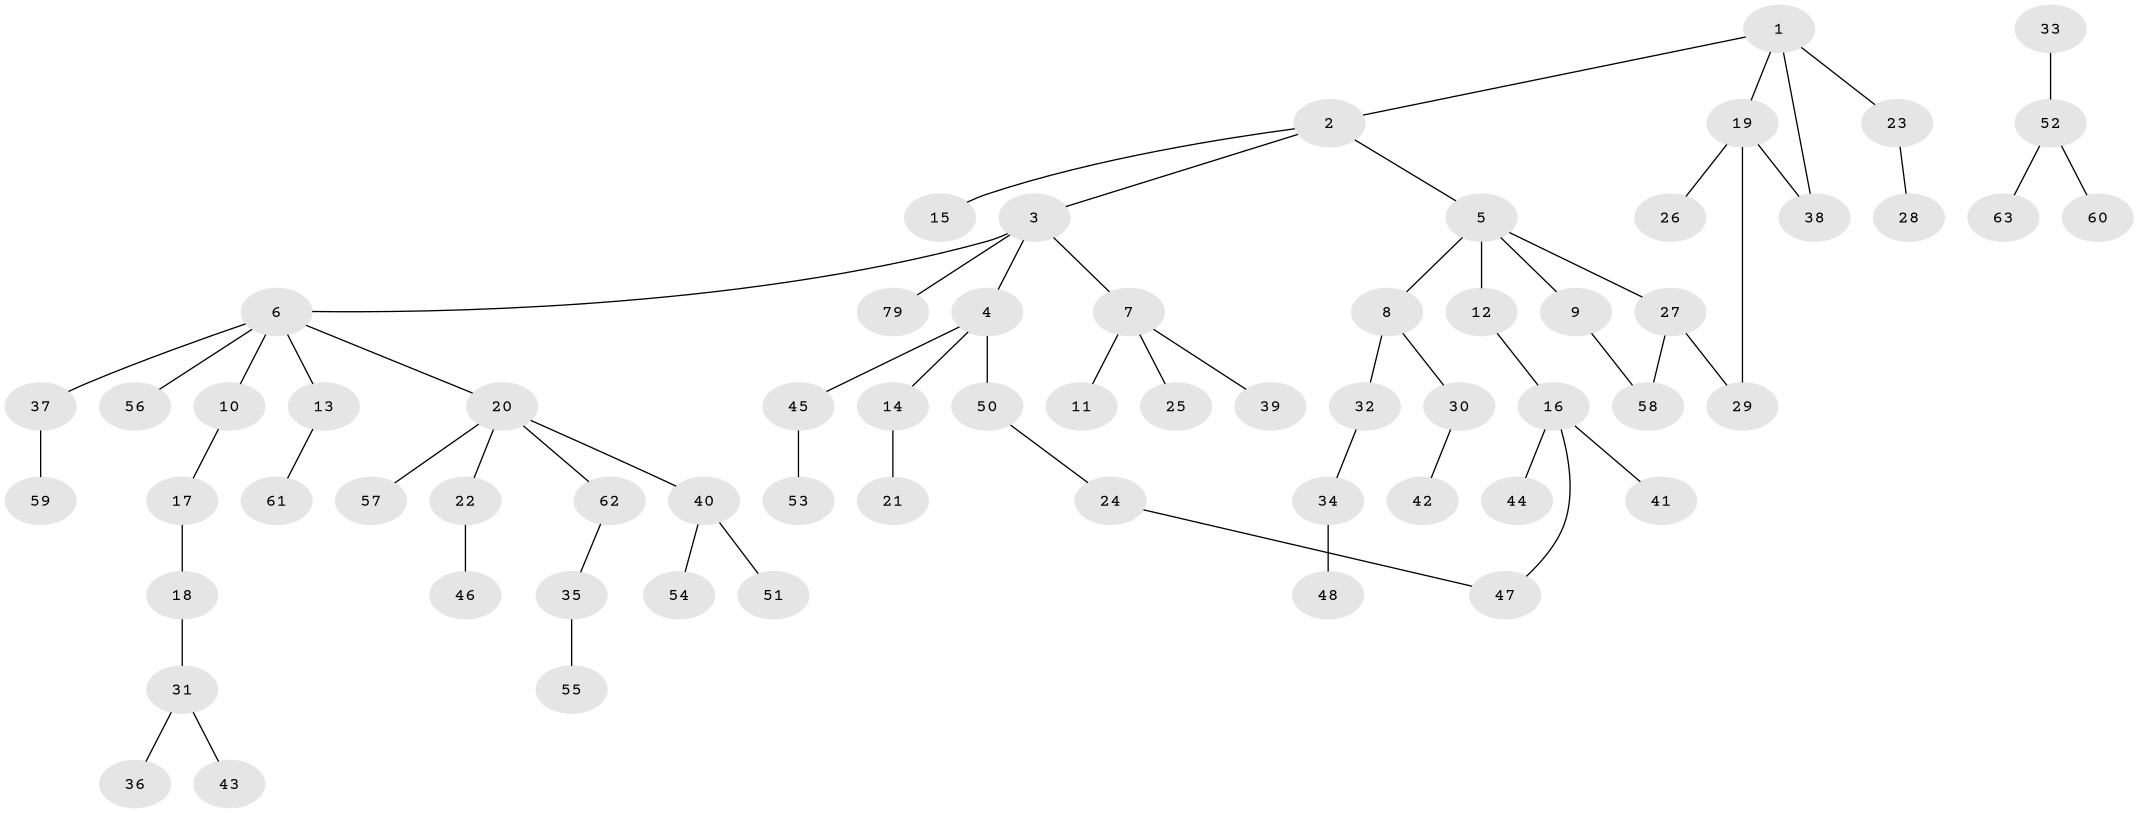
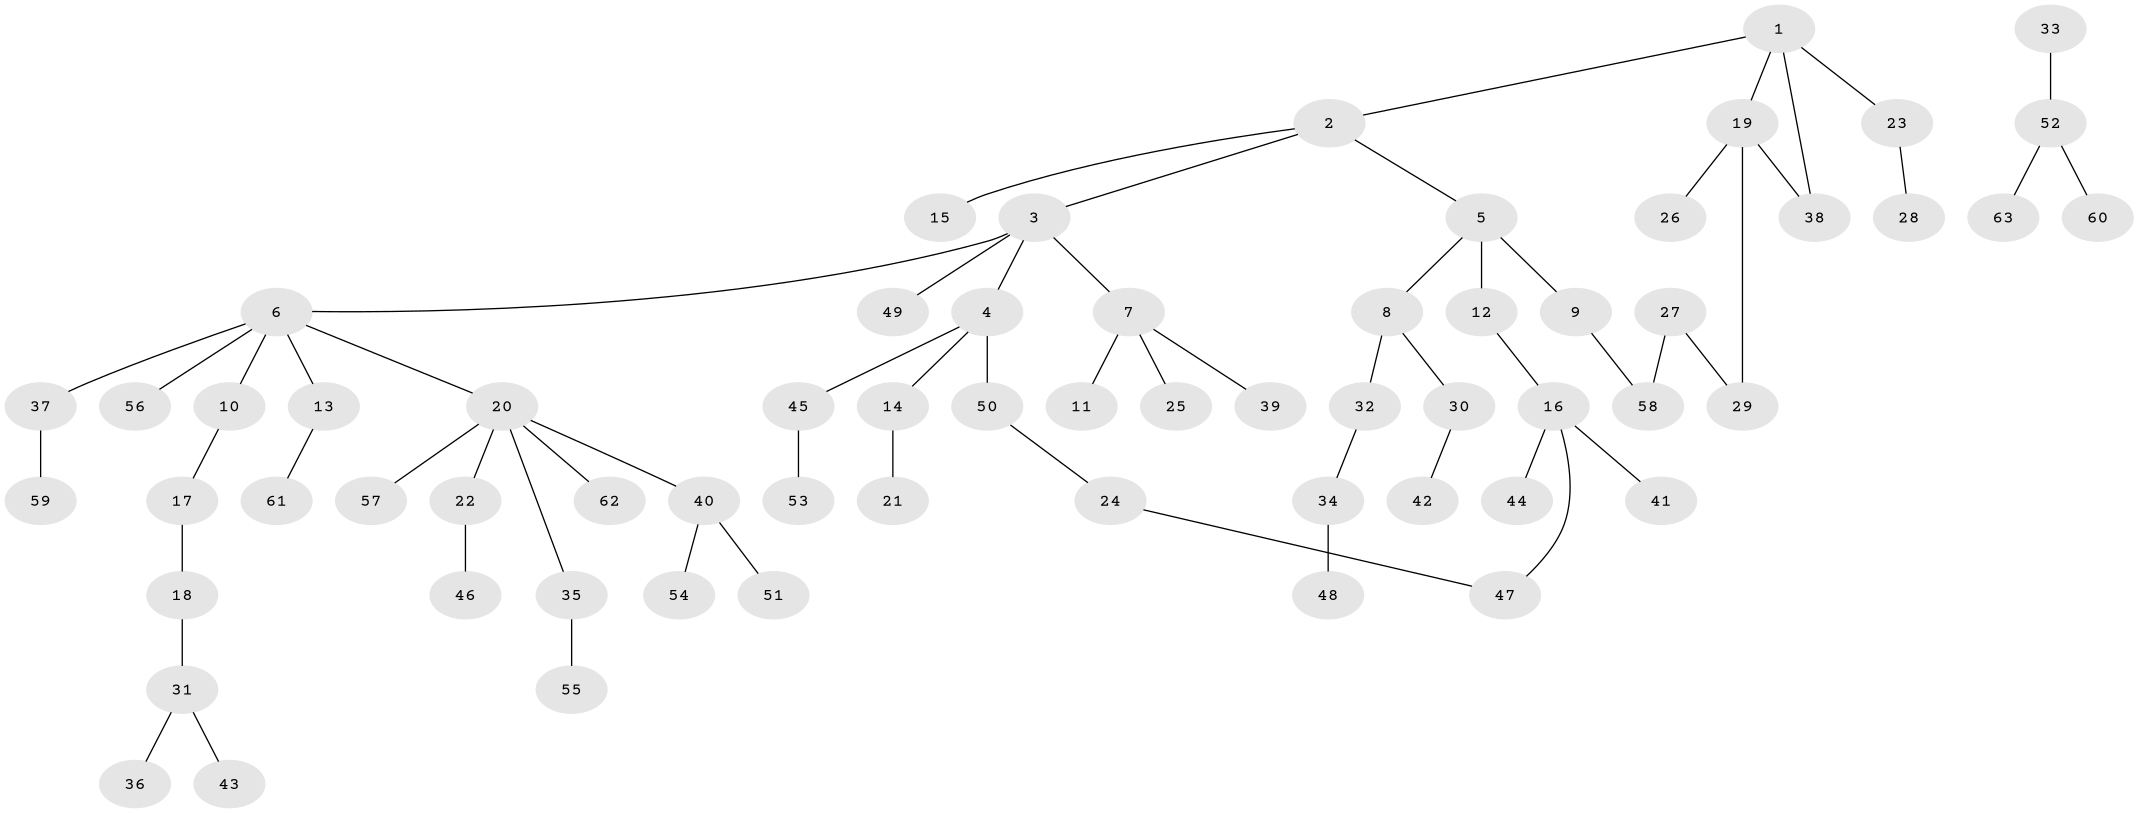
(1576, 265) -> none
(893, 312) -> (893, 312)
(591, 548) -> (537, 501)
